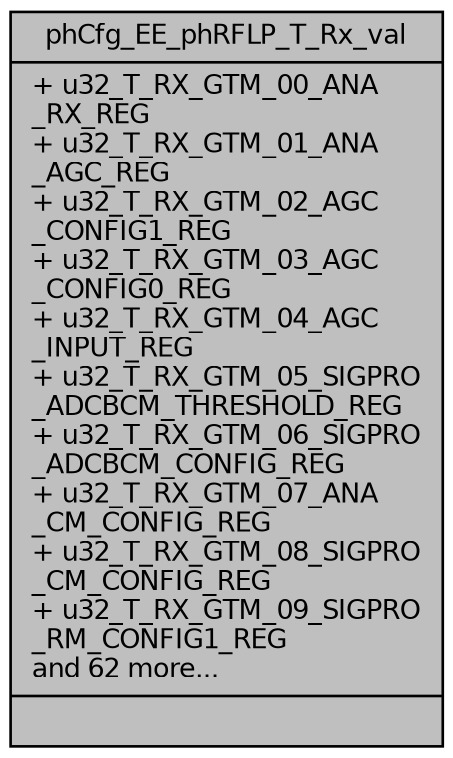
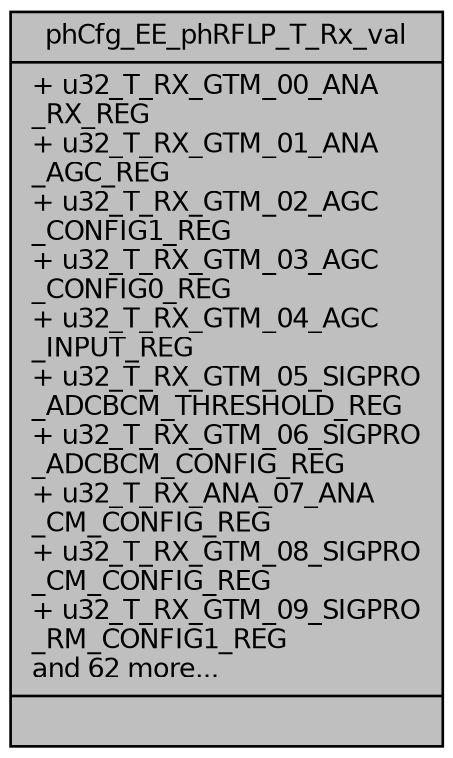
(205, 494) -> (204, 494)
